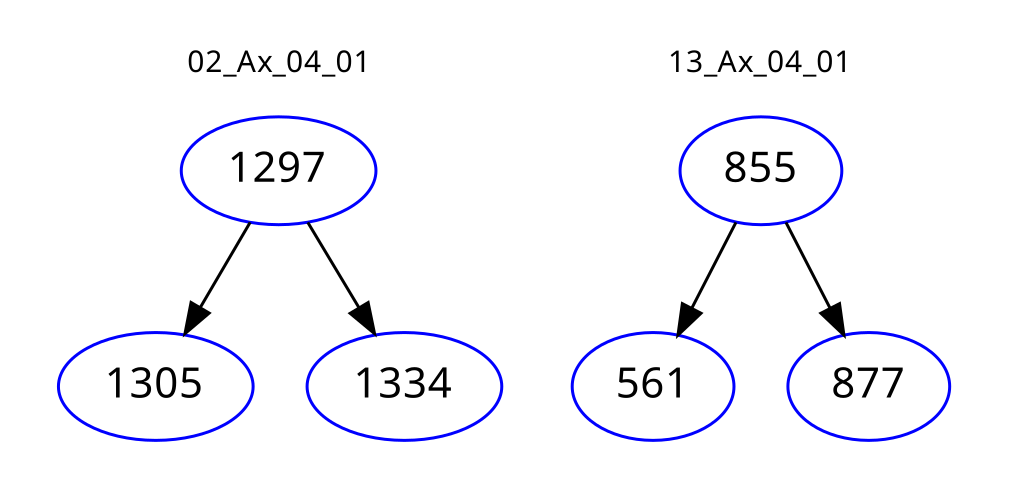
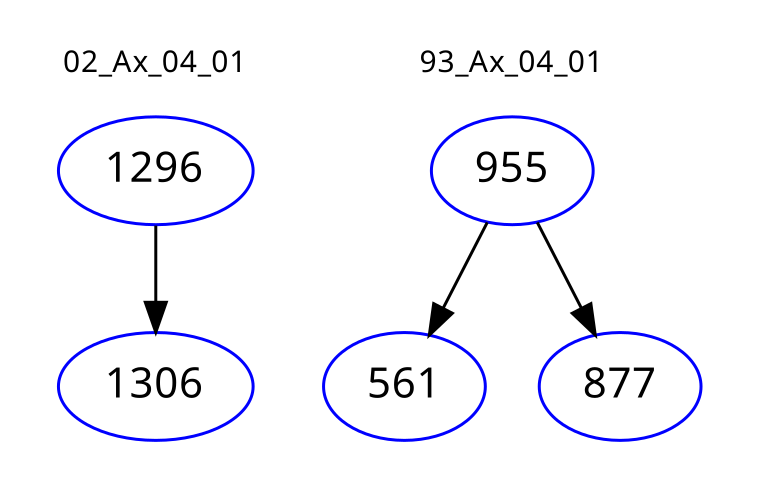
(761, 64) -> (512, 64)
(279, 171) -> (156, 171)
(761, 171) -> (512, 171)
(156, 386) -> (156, 386)
(404, 386) -> none
